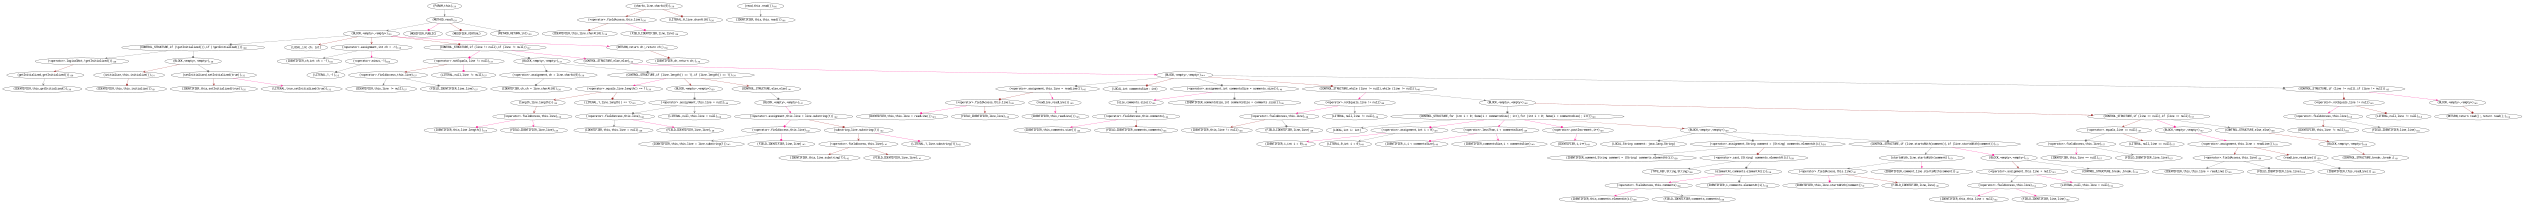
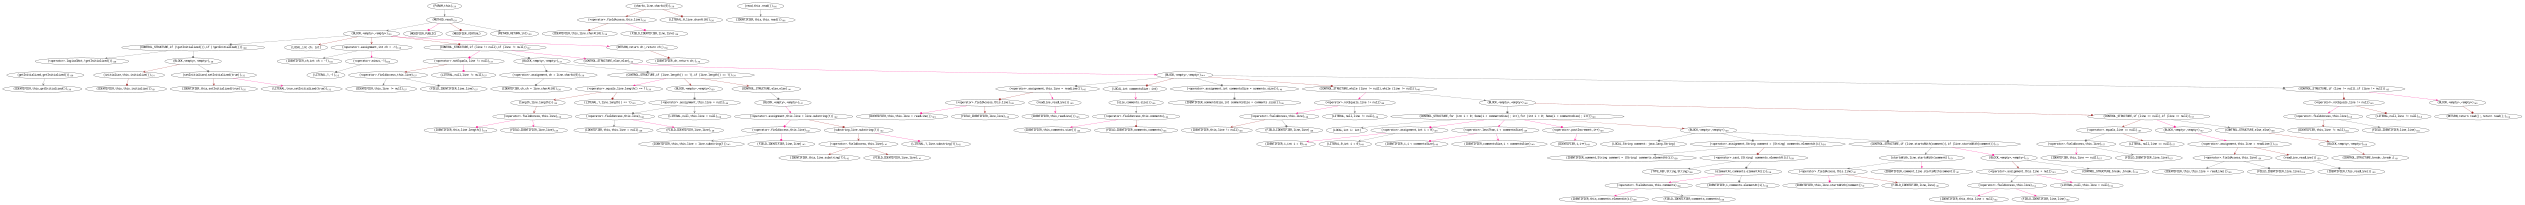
(65, 68) -> none
(1184, 96) -> (1135, 95)
